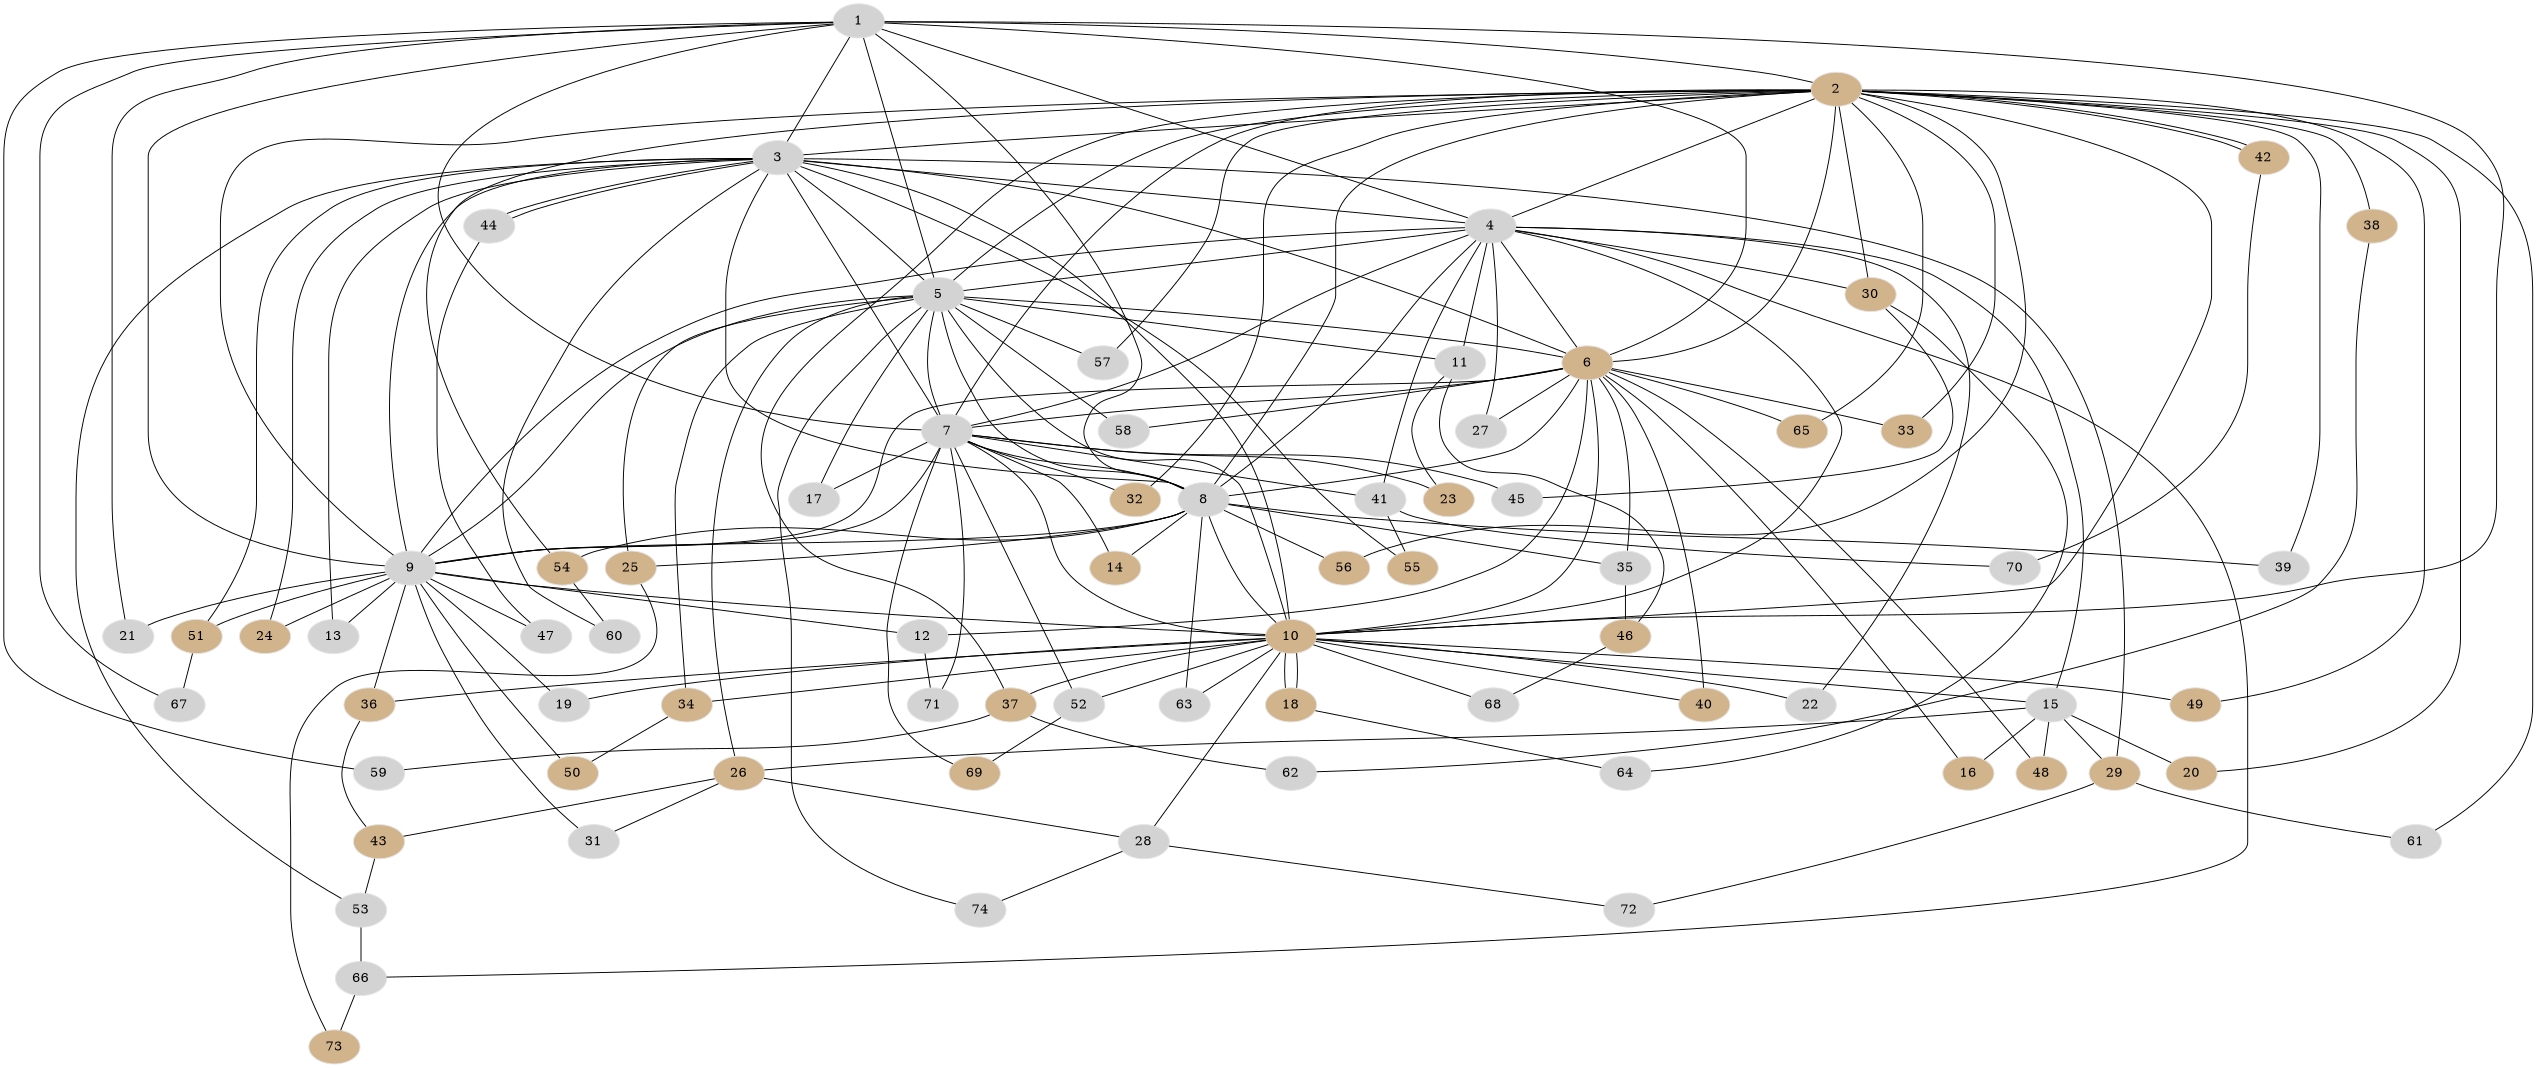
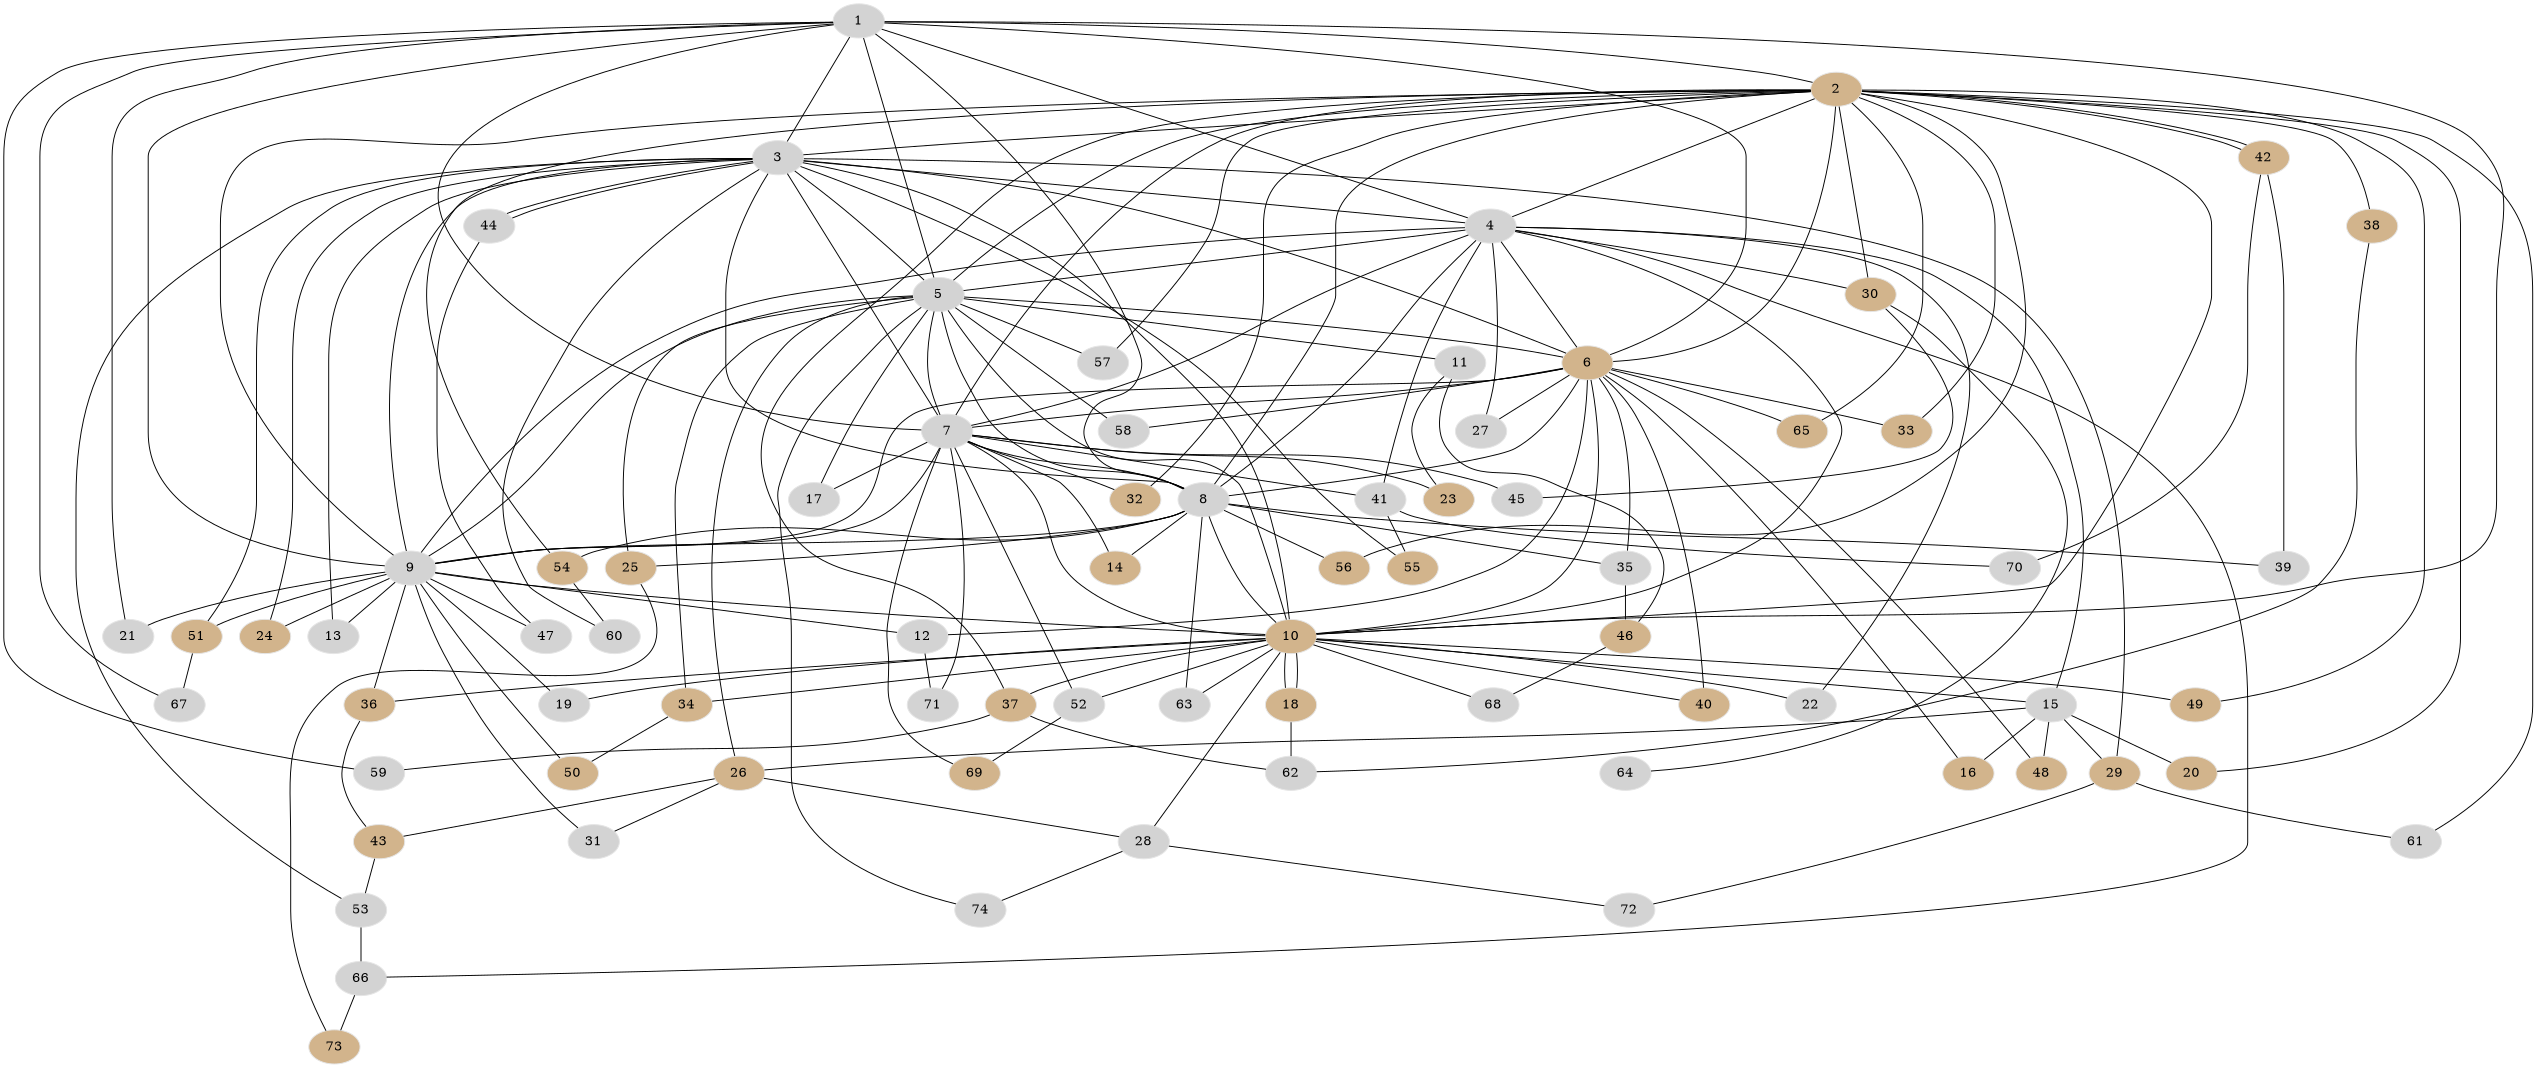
(2290, 137) -> (2284, 362)
(1475, 295) -> none
(1480, 743) -> (1291, 735)
